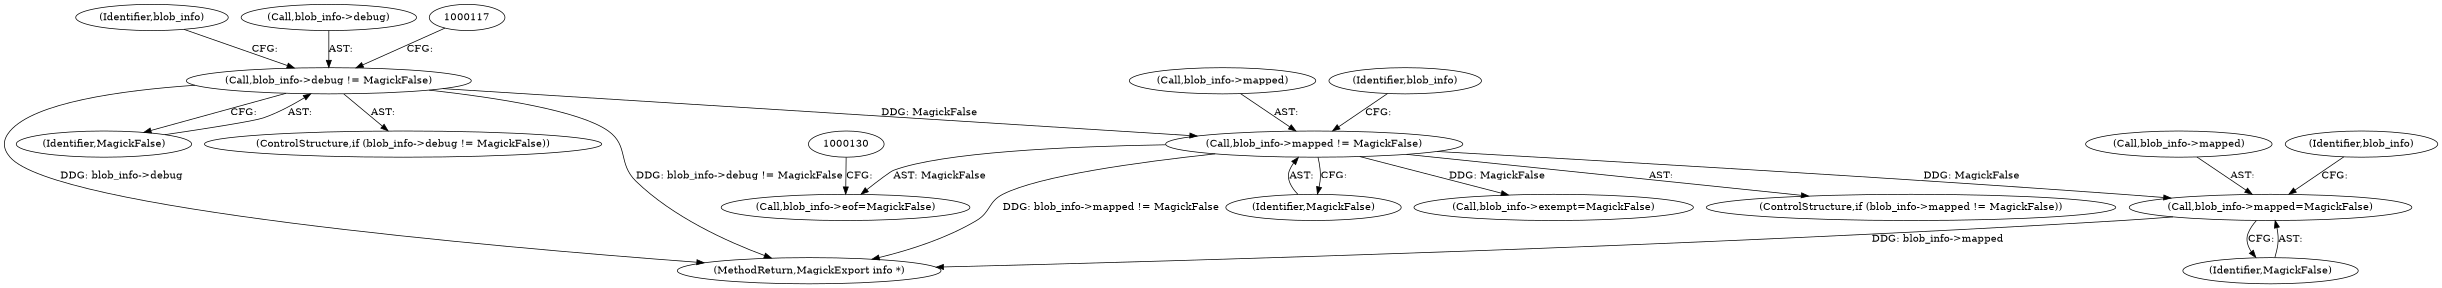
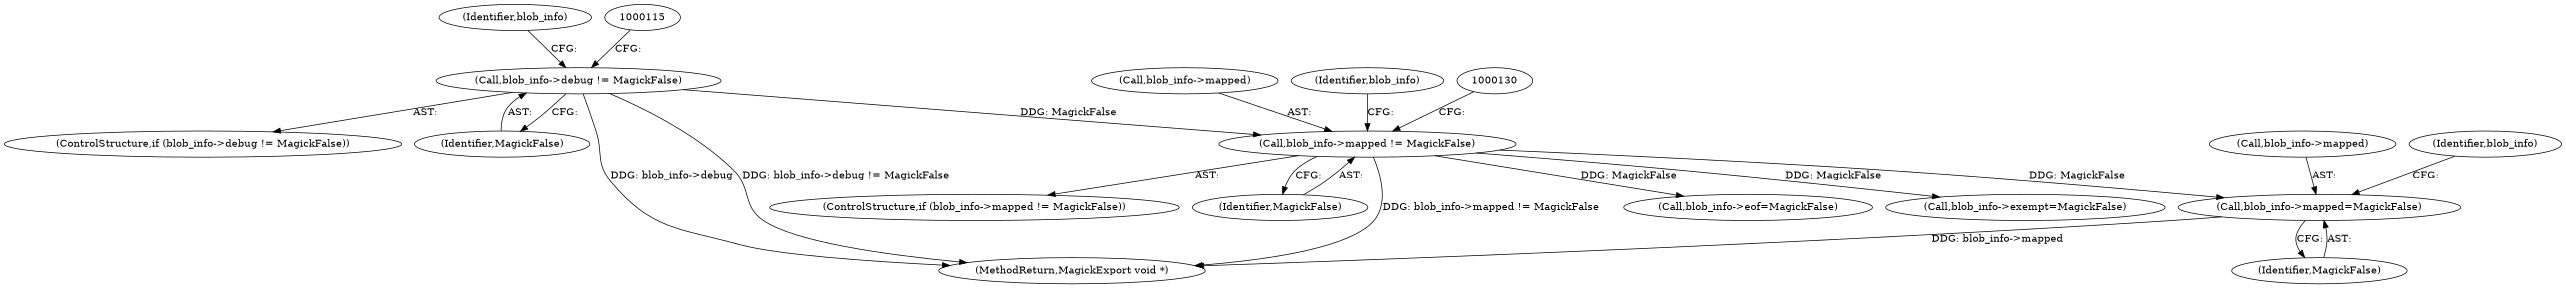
(329, 17) -> none
(467, 17) -> (643, 17)
(846, 172) -> (1437, 110)
(940, 176) -> (1629, 176)
(809, 271) -> (1072, 271)
